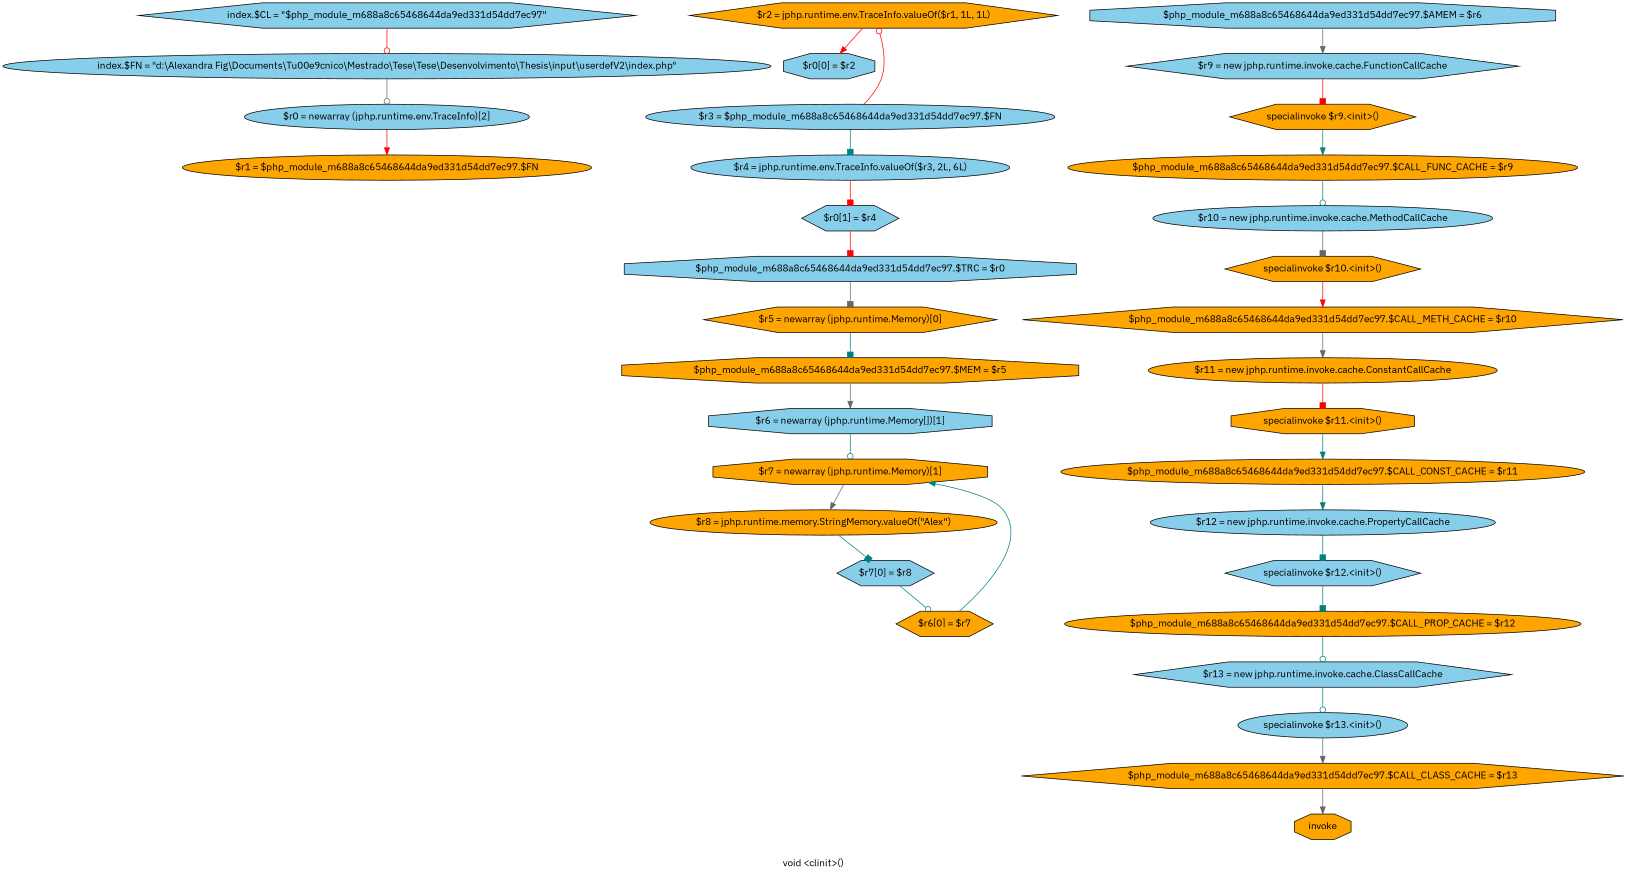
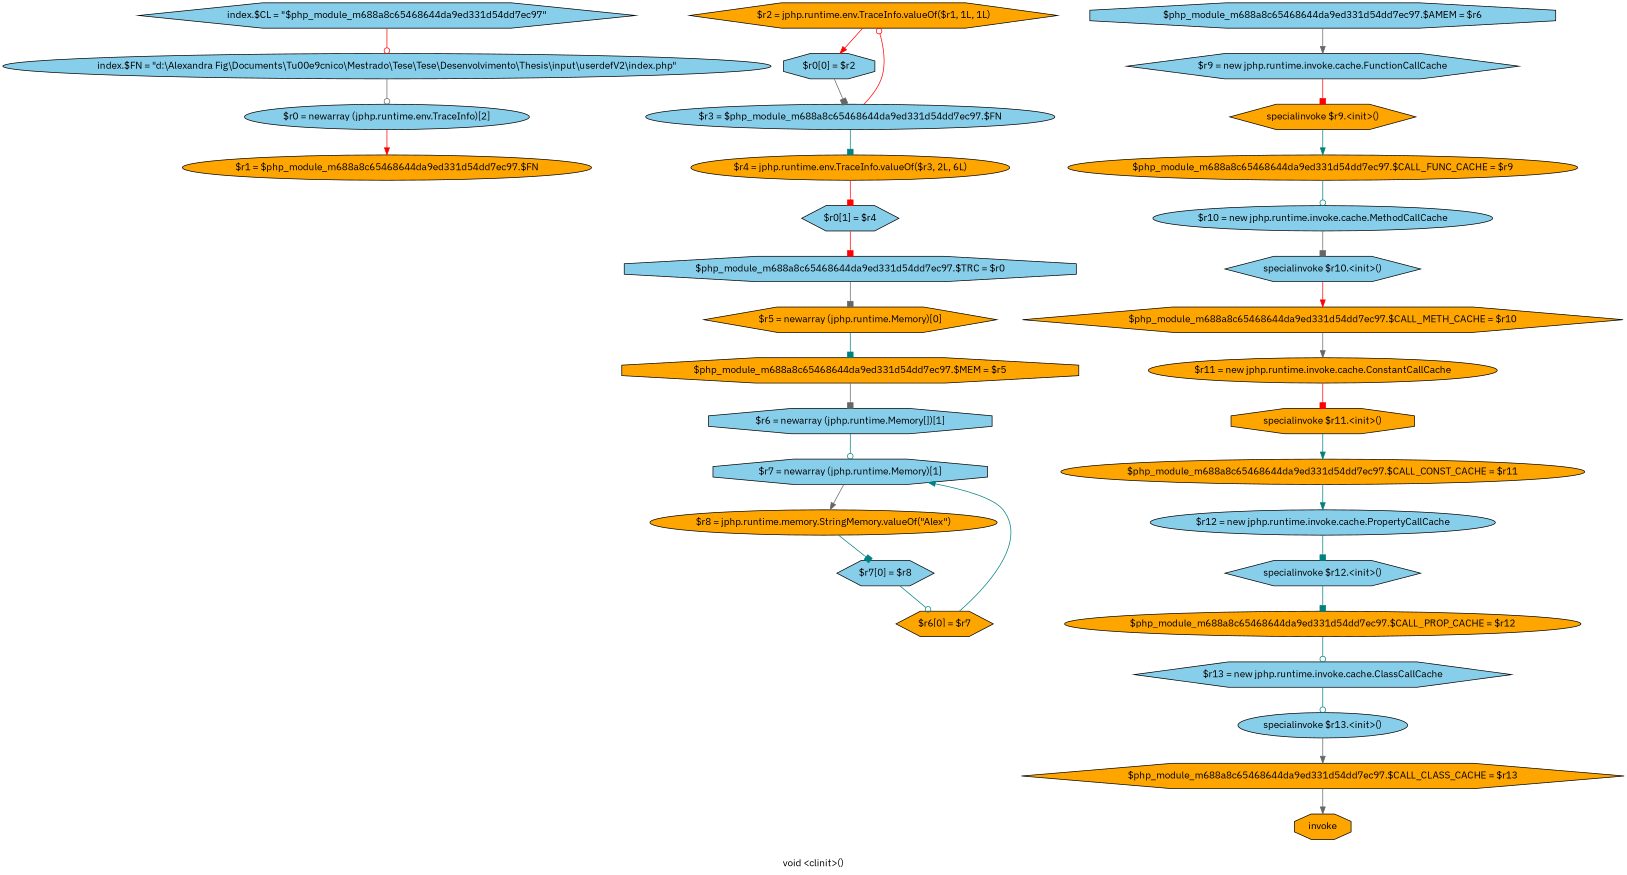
none -> (838, 88)
(850, 168) -> (850, 168)
(1323, 269) -> (1323, 269)
(850, 392) -> (850, 392)
(850, 472) -> (850, 472)
